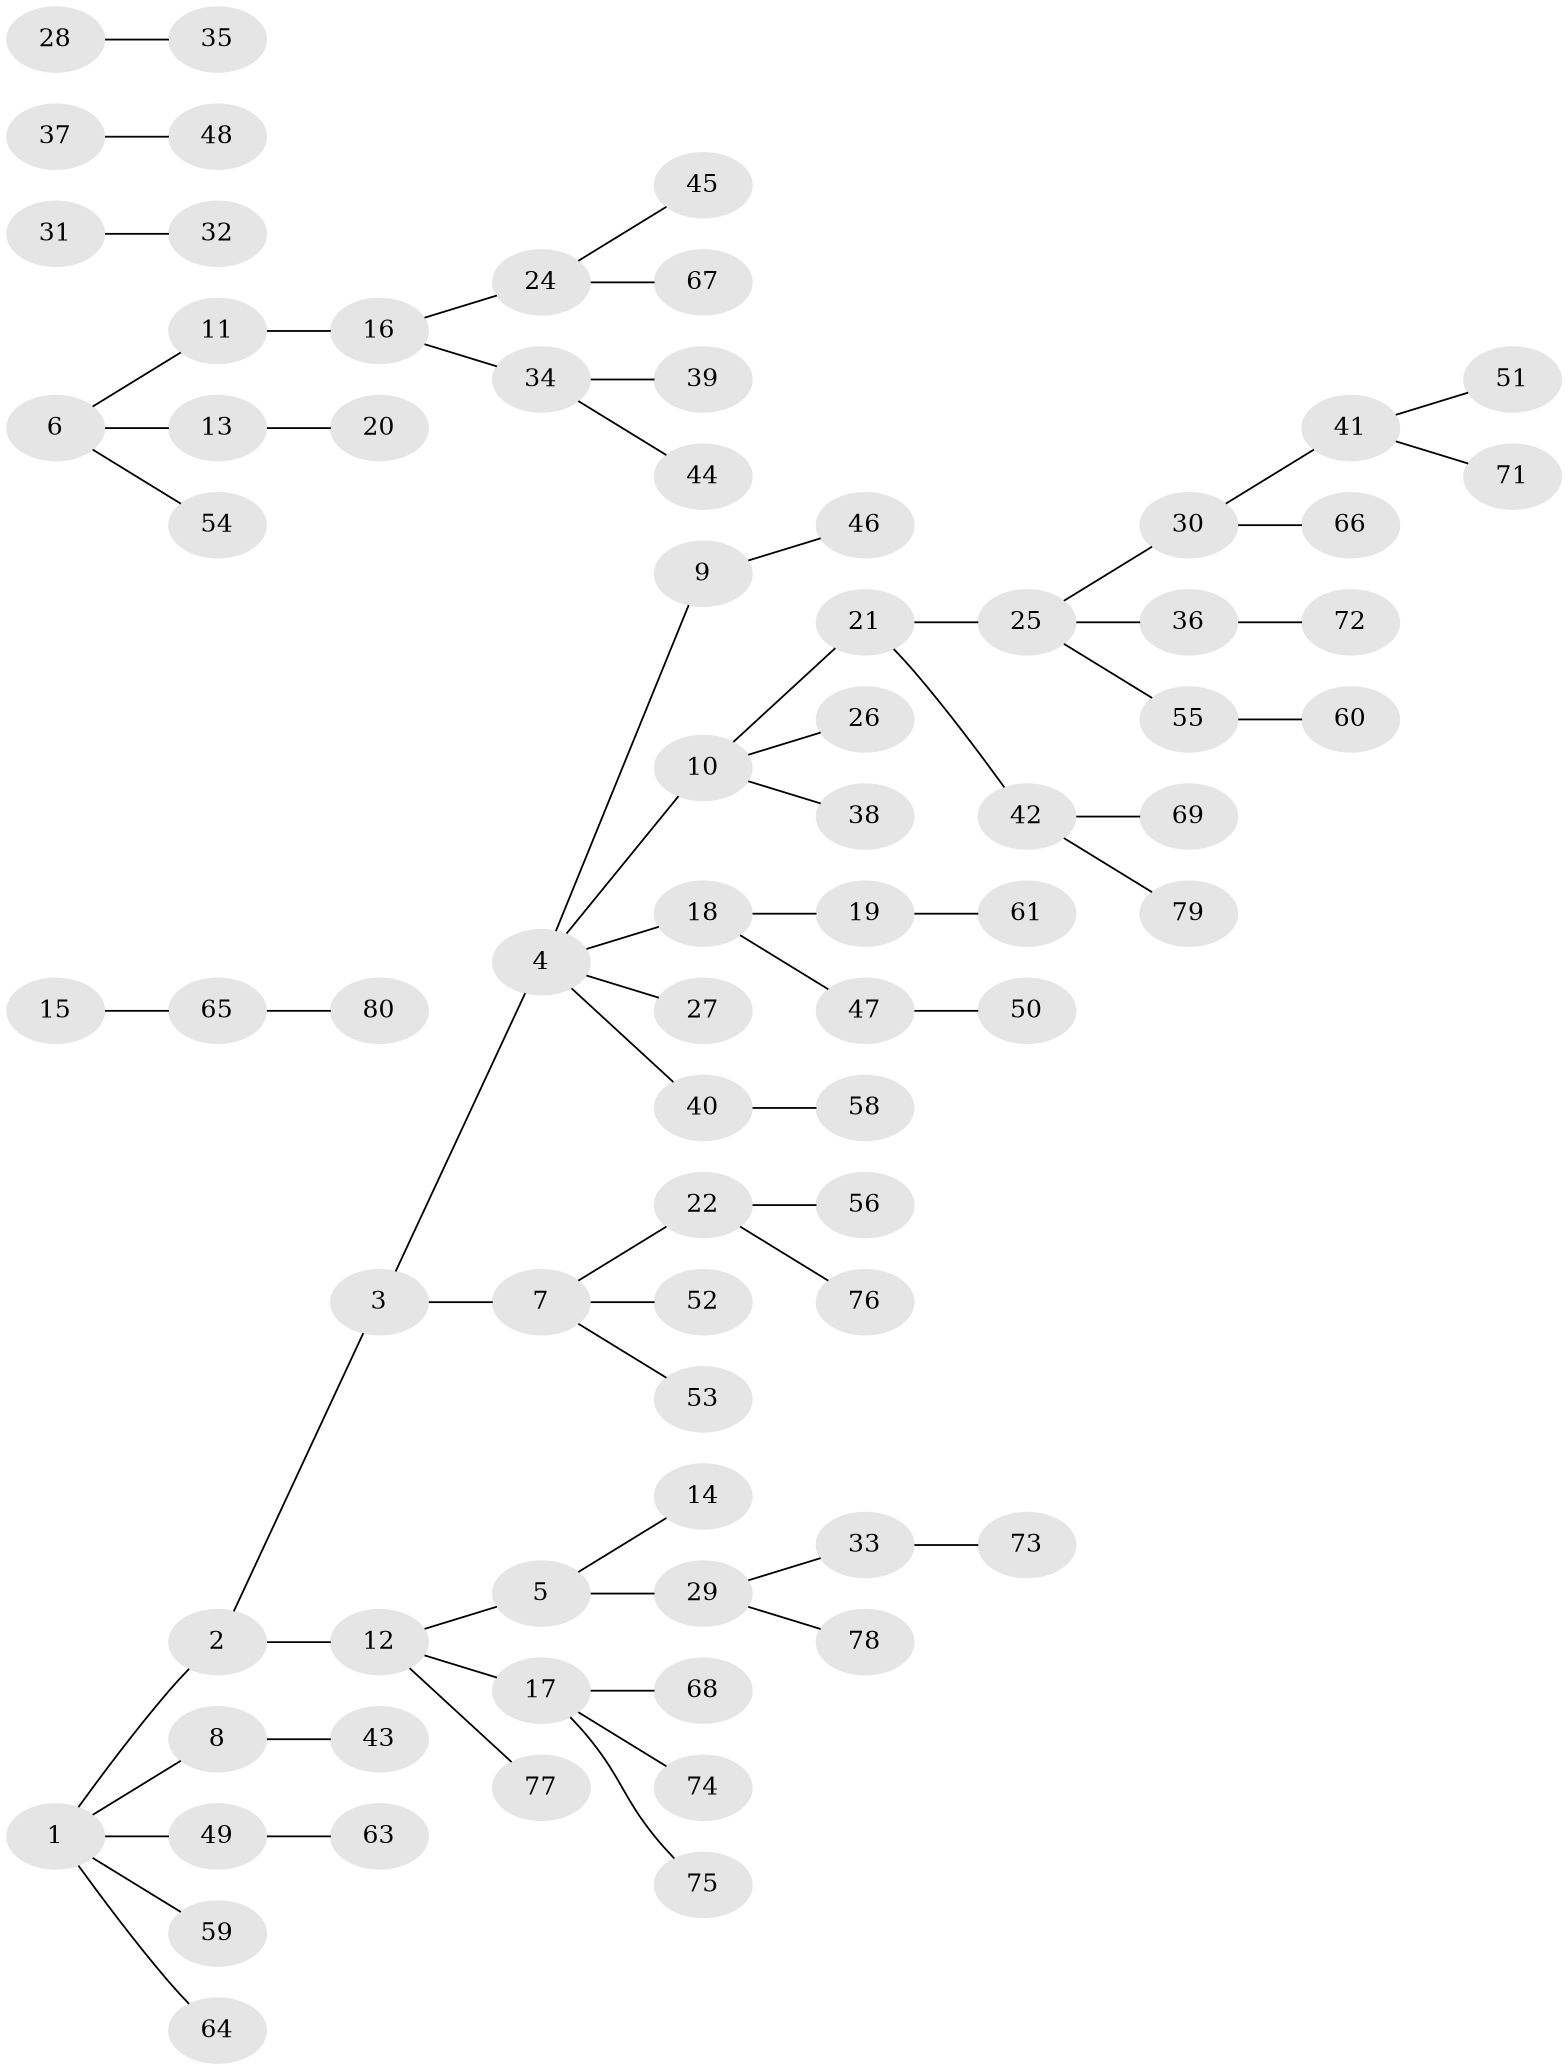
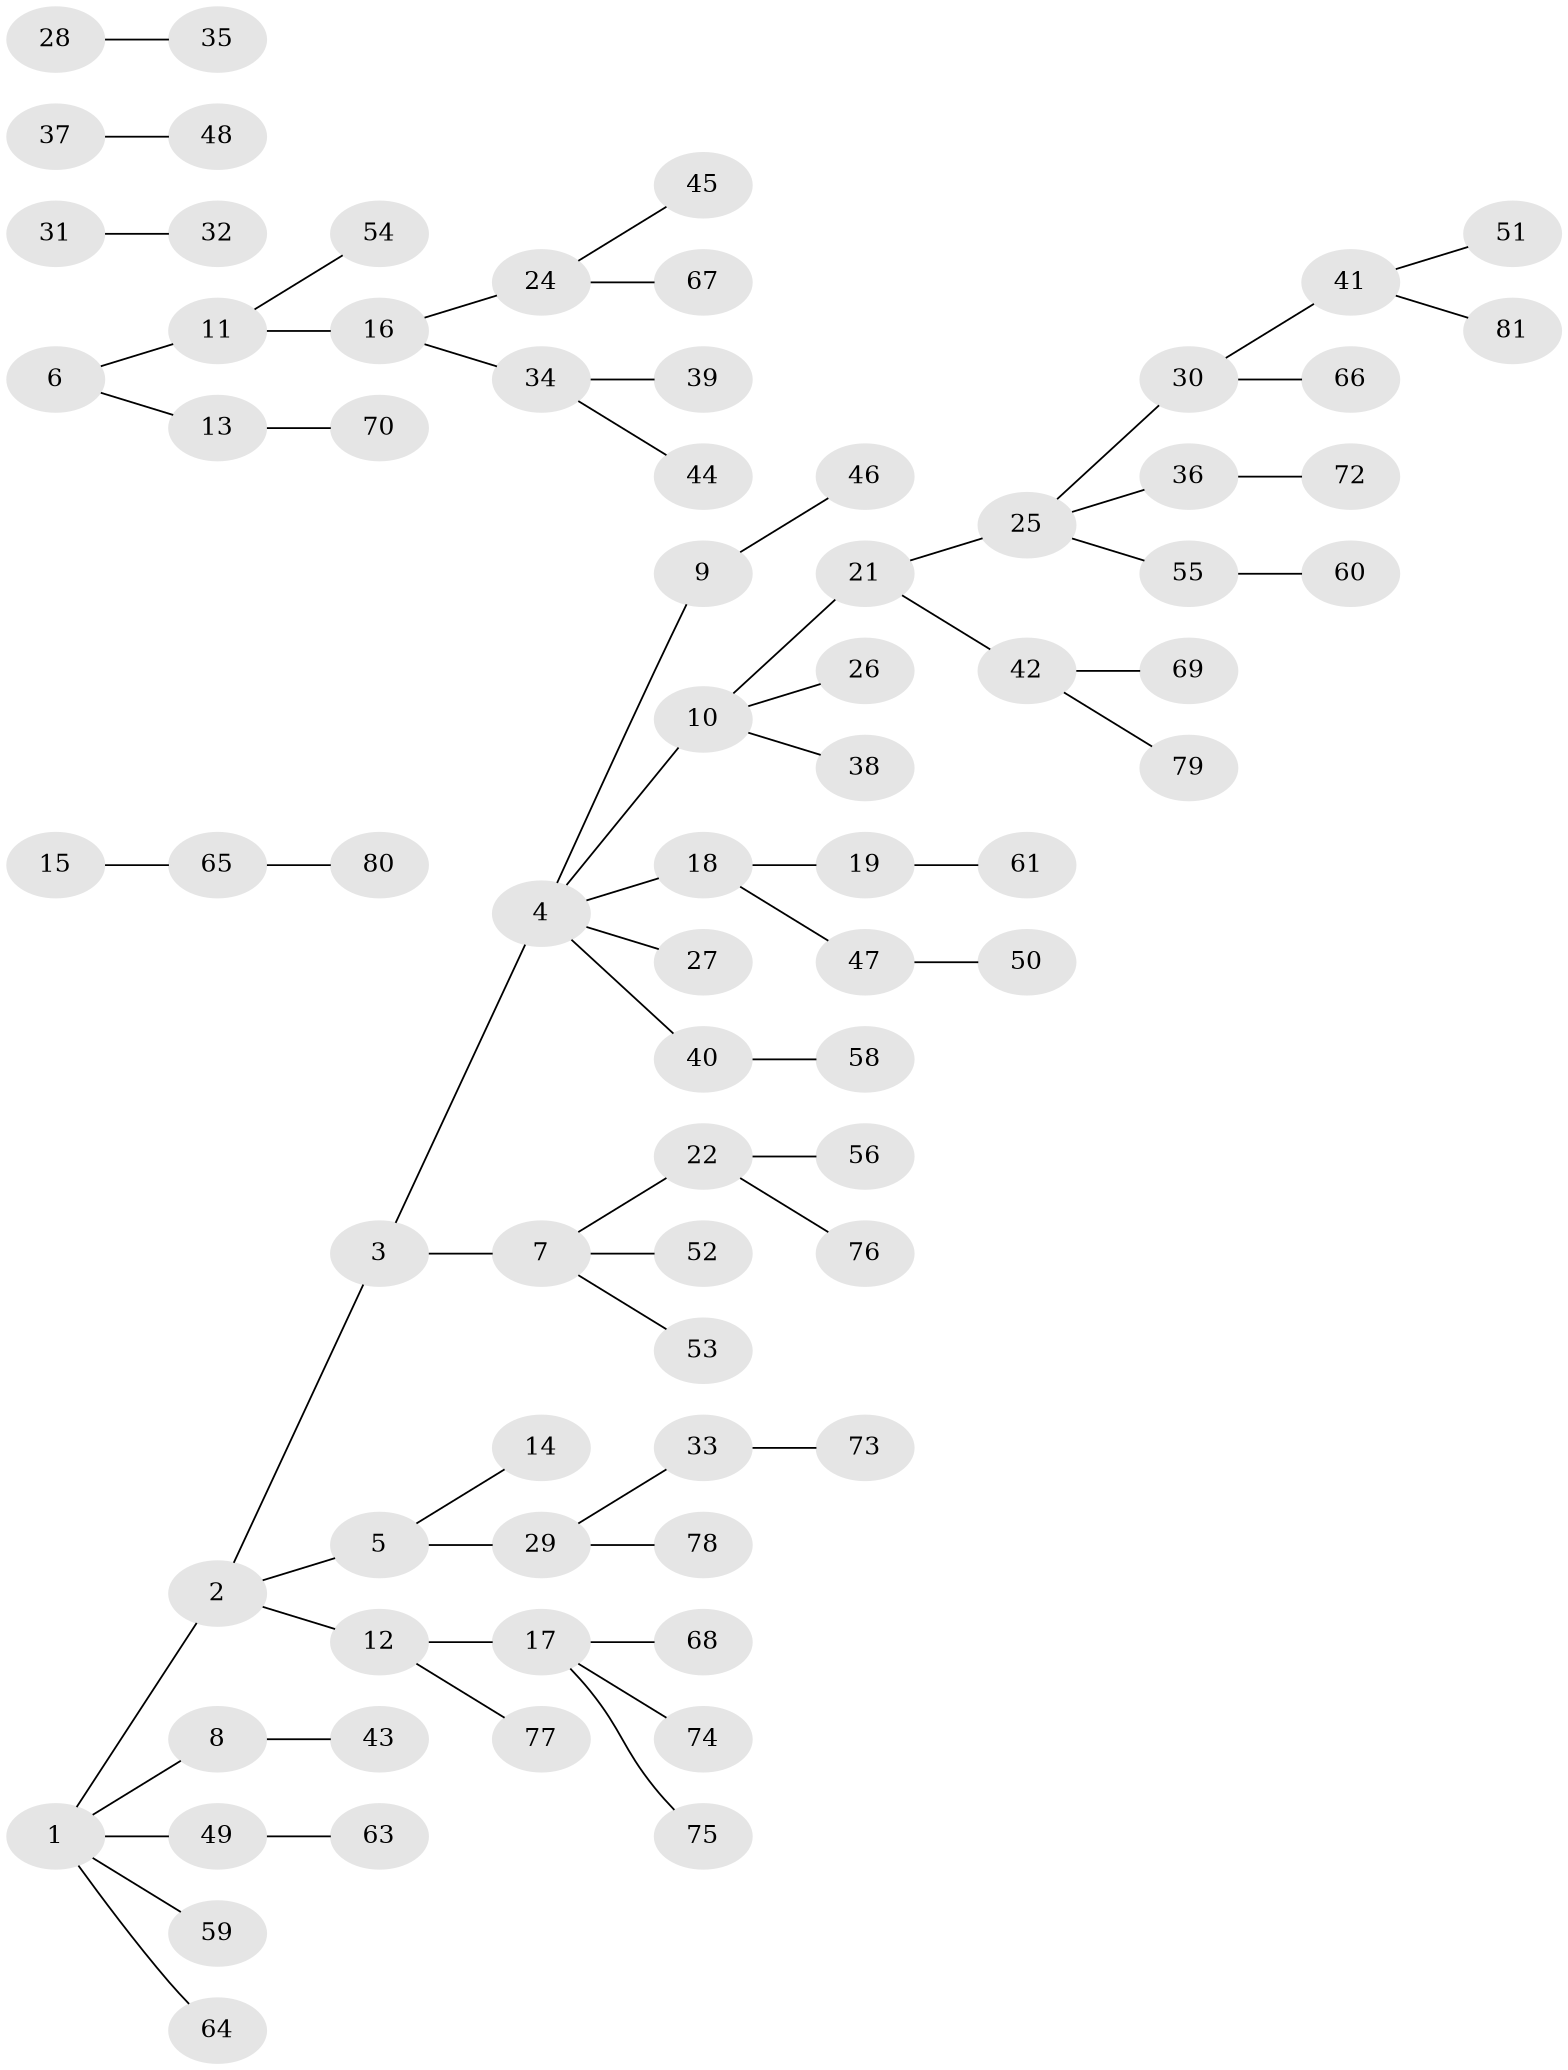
(380, 428) -> (380, 428)
(137, 477) -> (299, 282)
(1513, 477) -> (1513, 331)
(461, 1618) -> (299, 1569)
